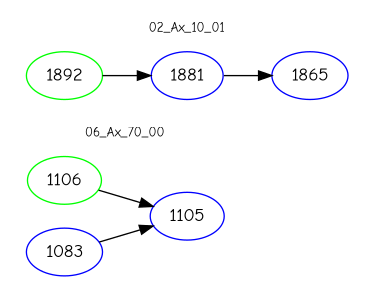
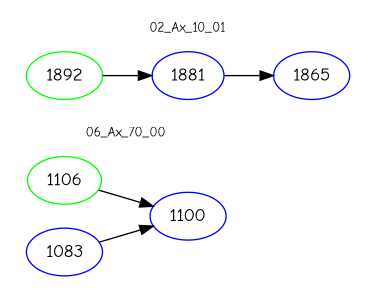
(187, 216) -> (188, 216)
